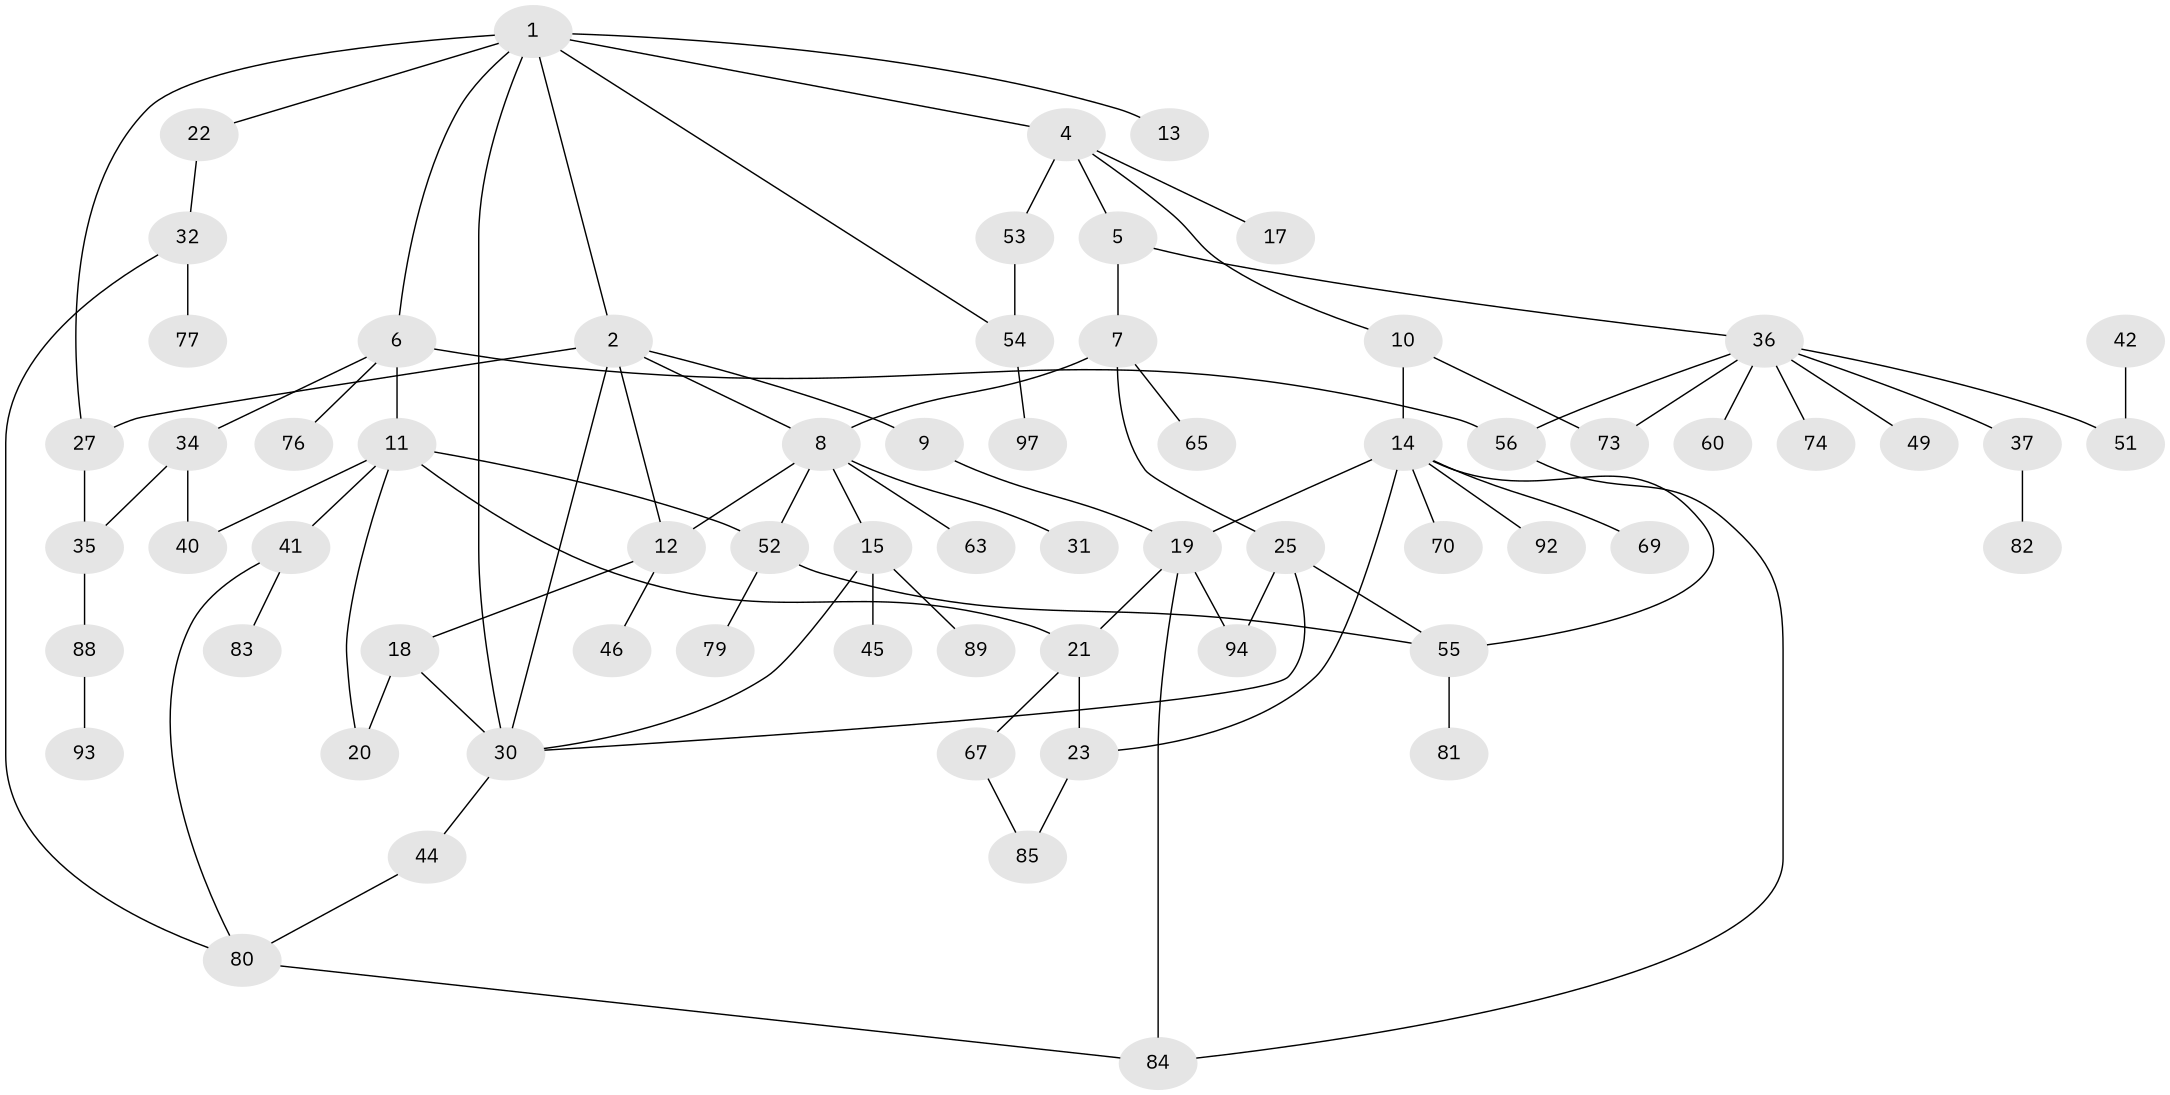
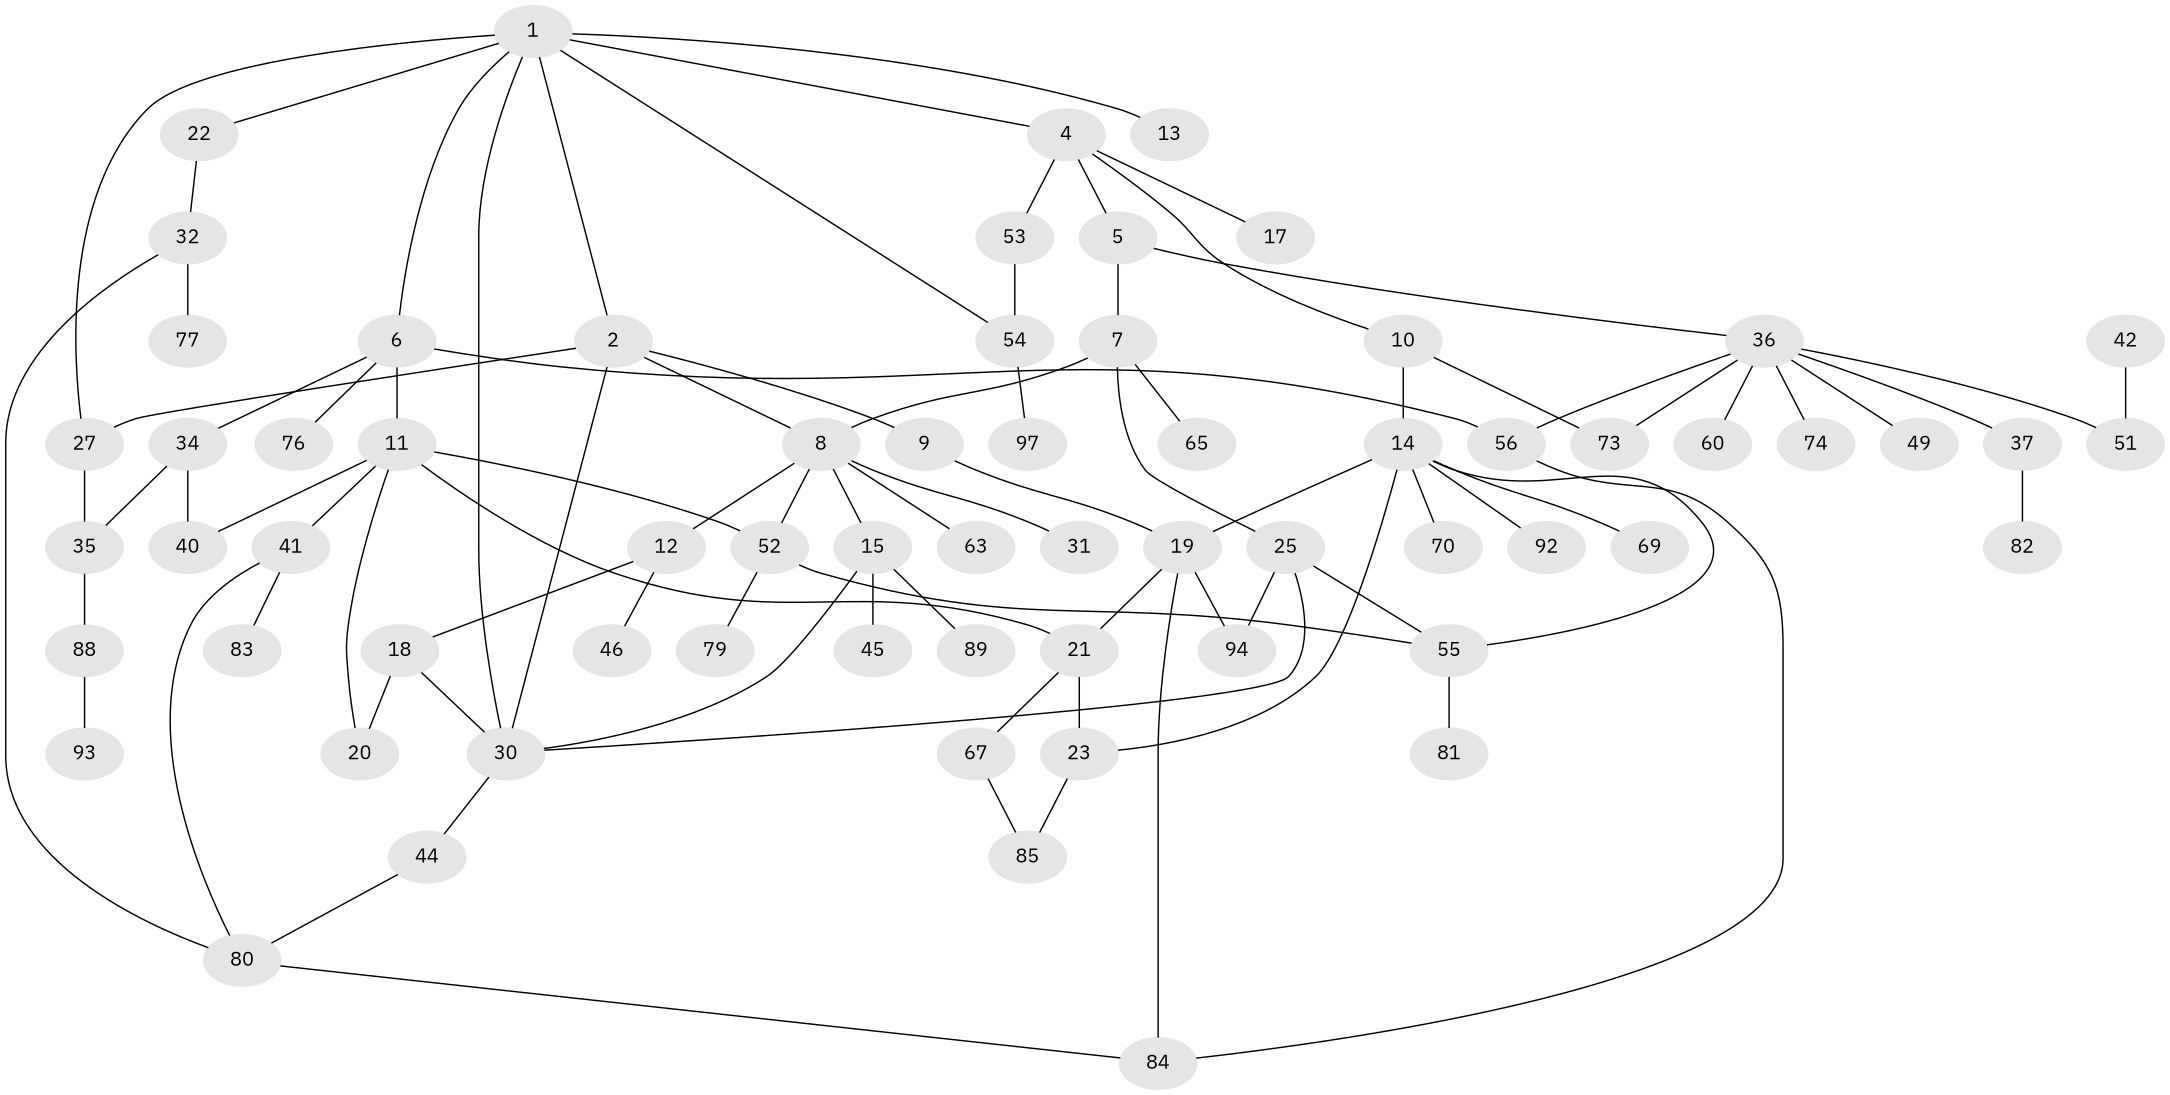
(640, 444) -> none
